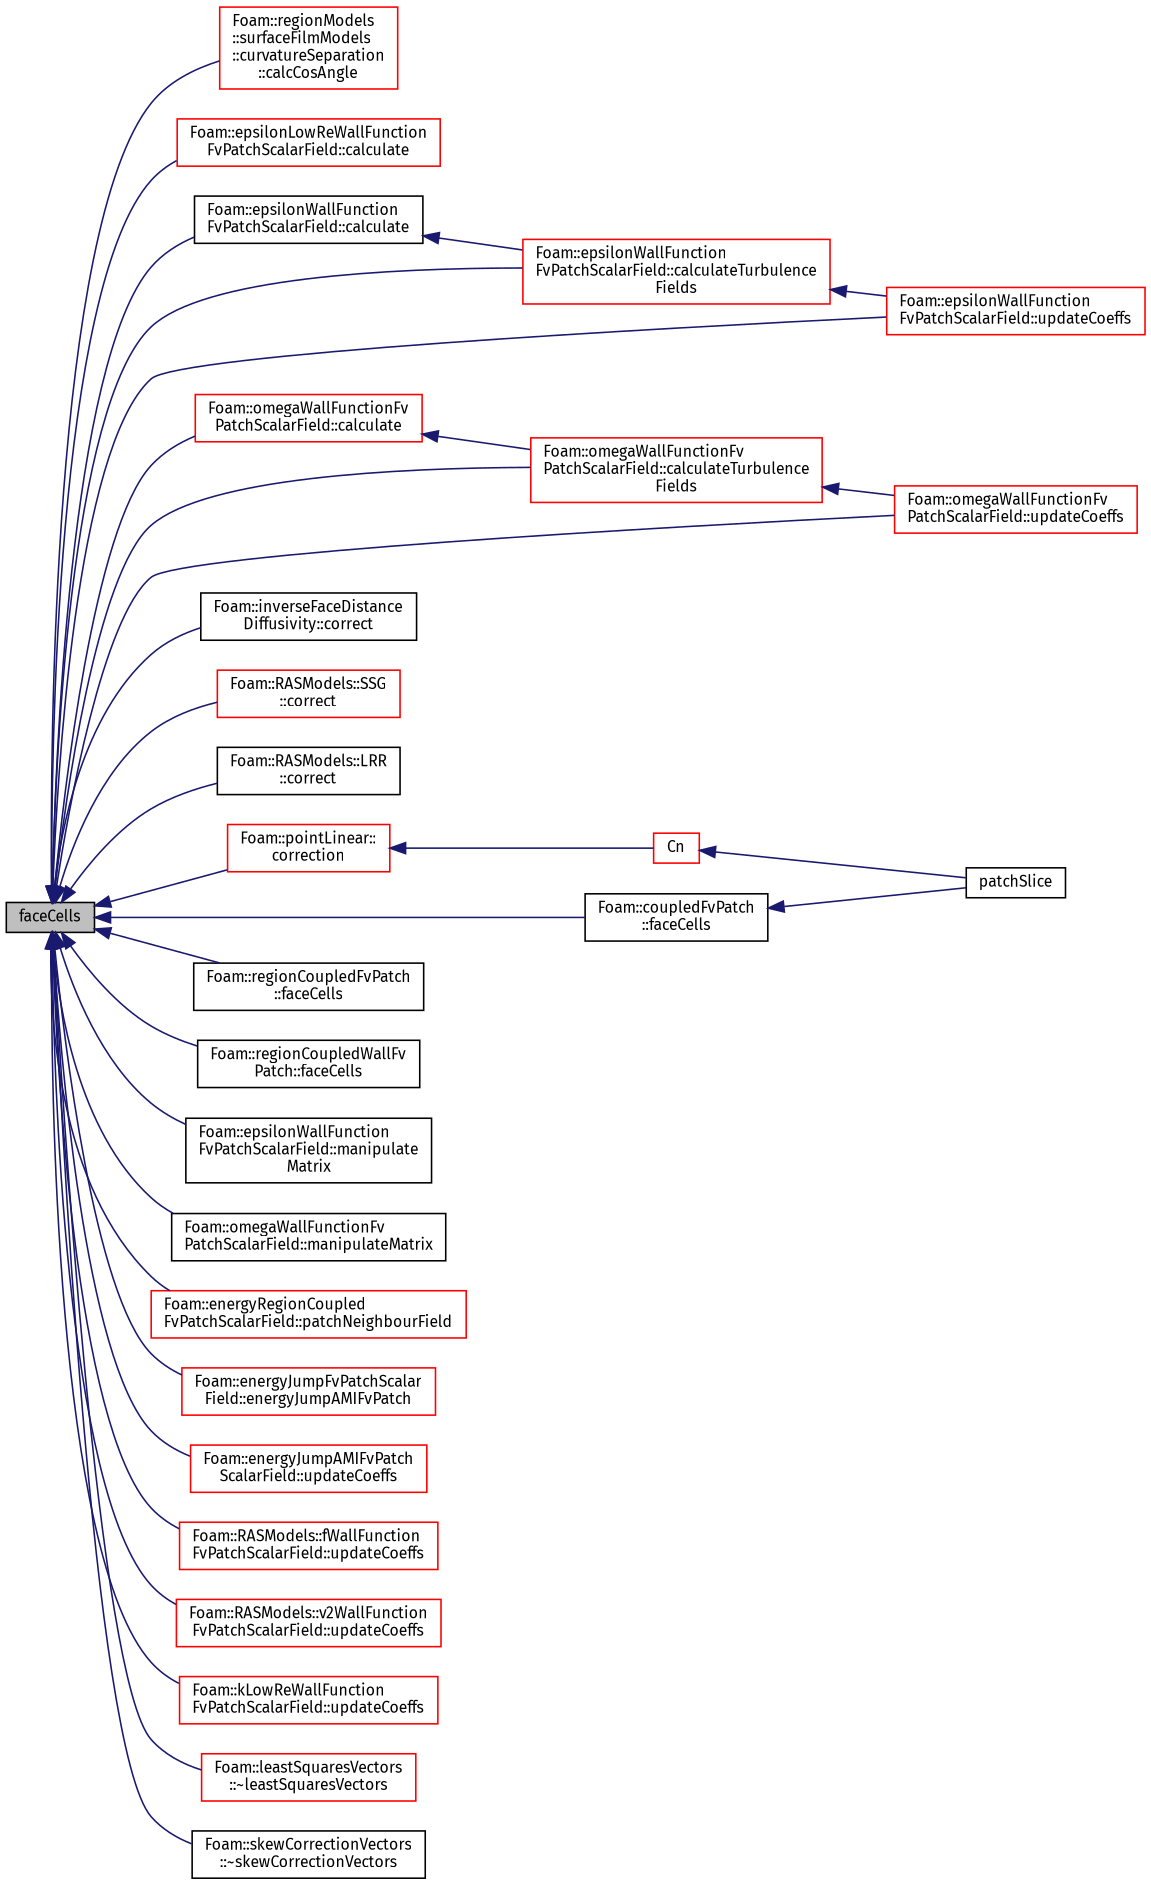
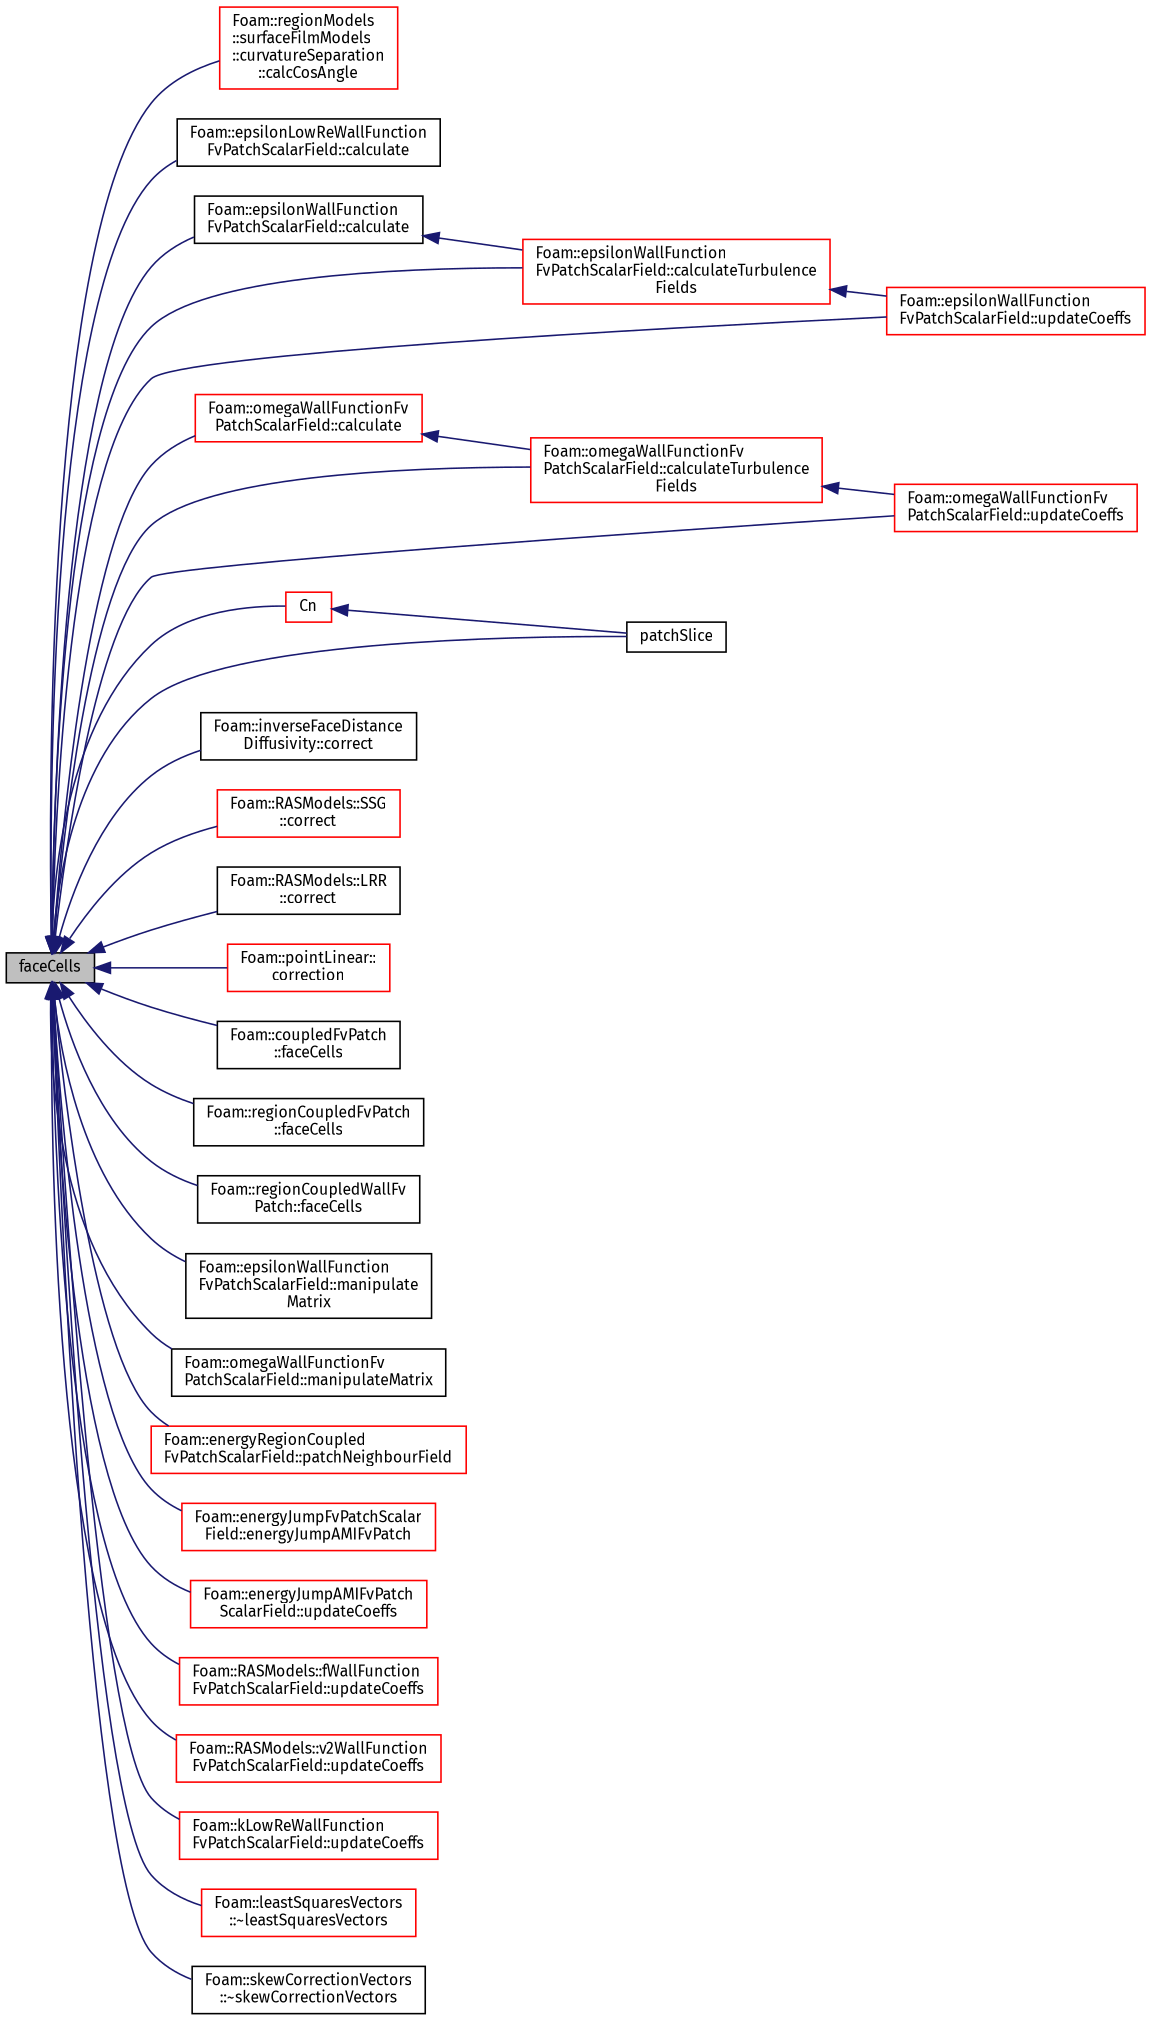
(309, 143) -> (309, 143)
(530, 848) -> (107, 705)
(875, 897) -> (254, 662)
